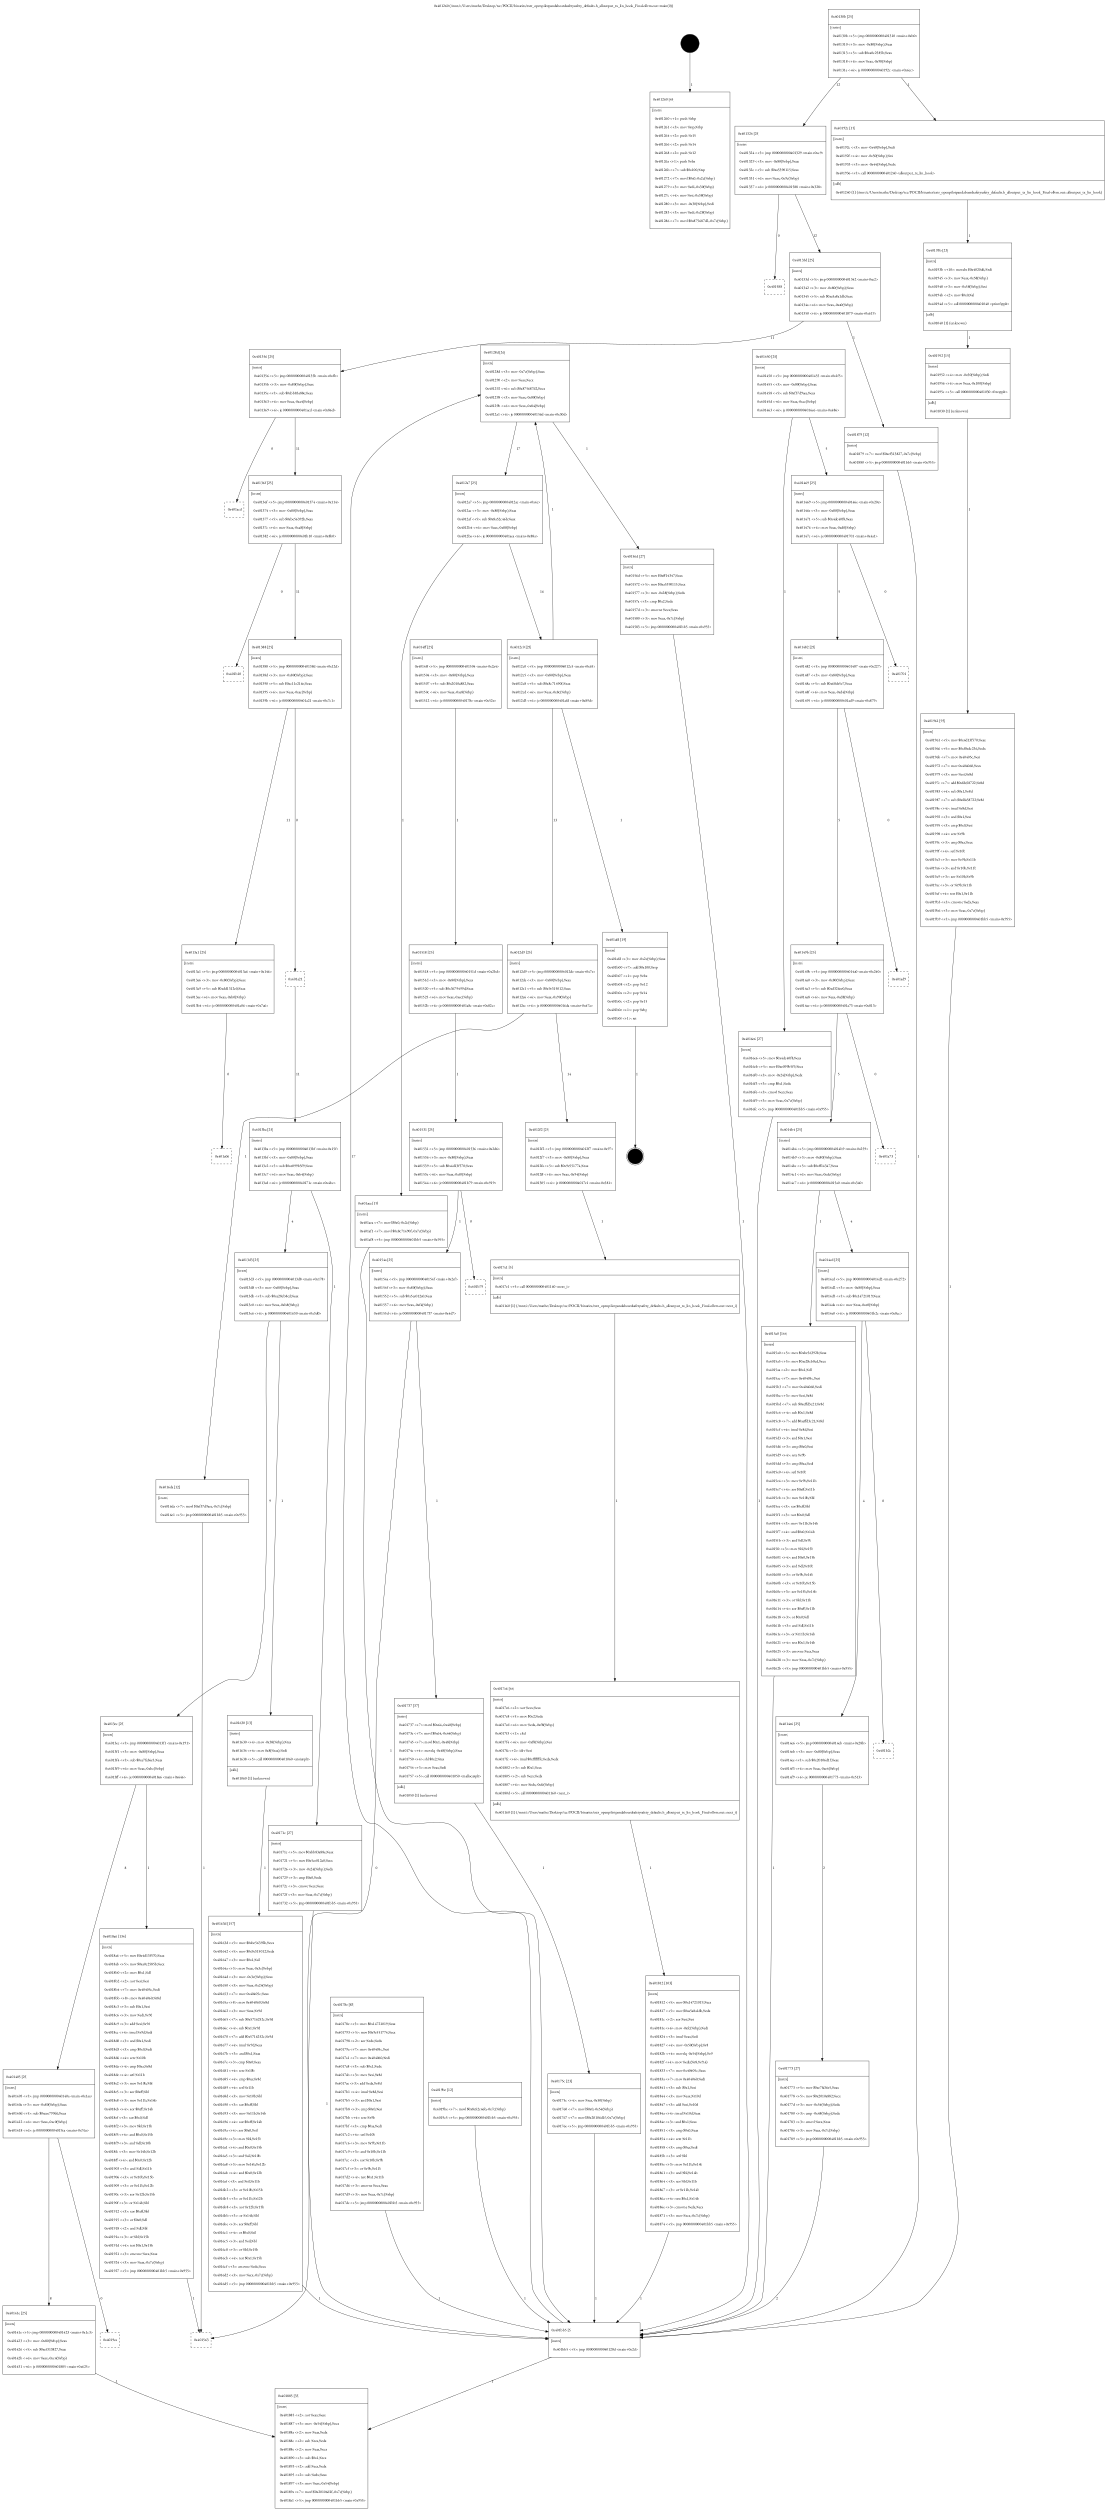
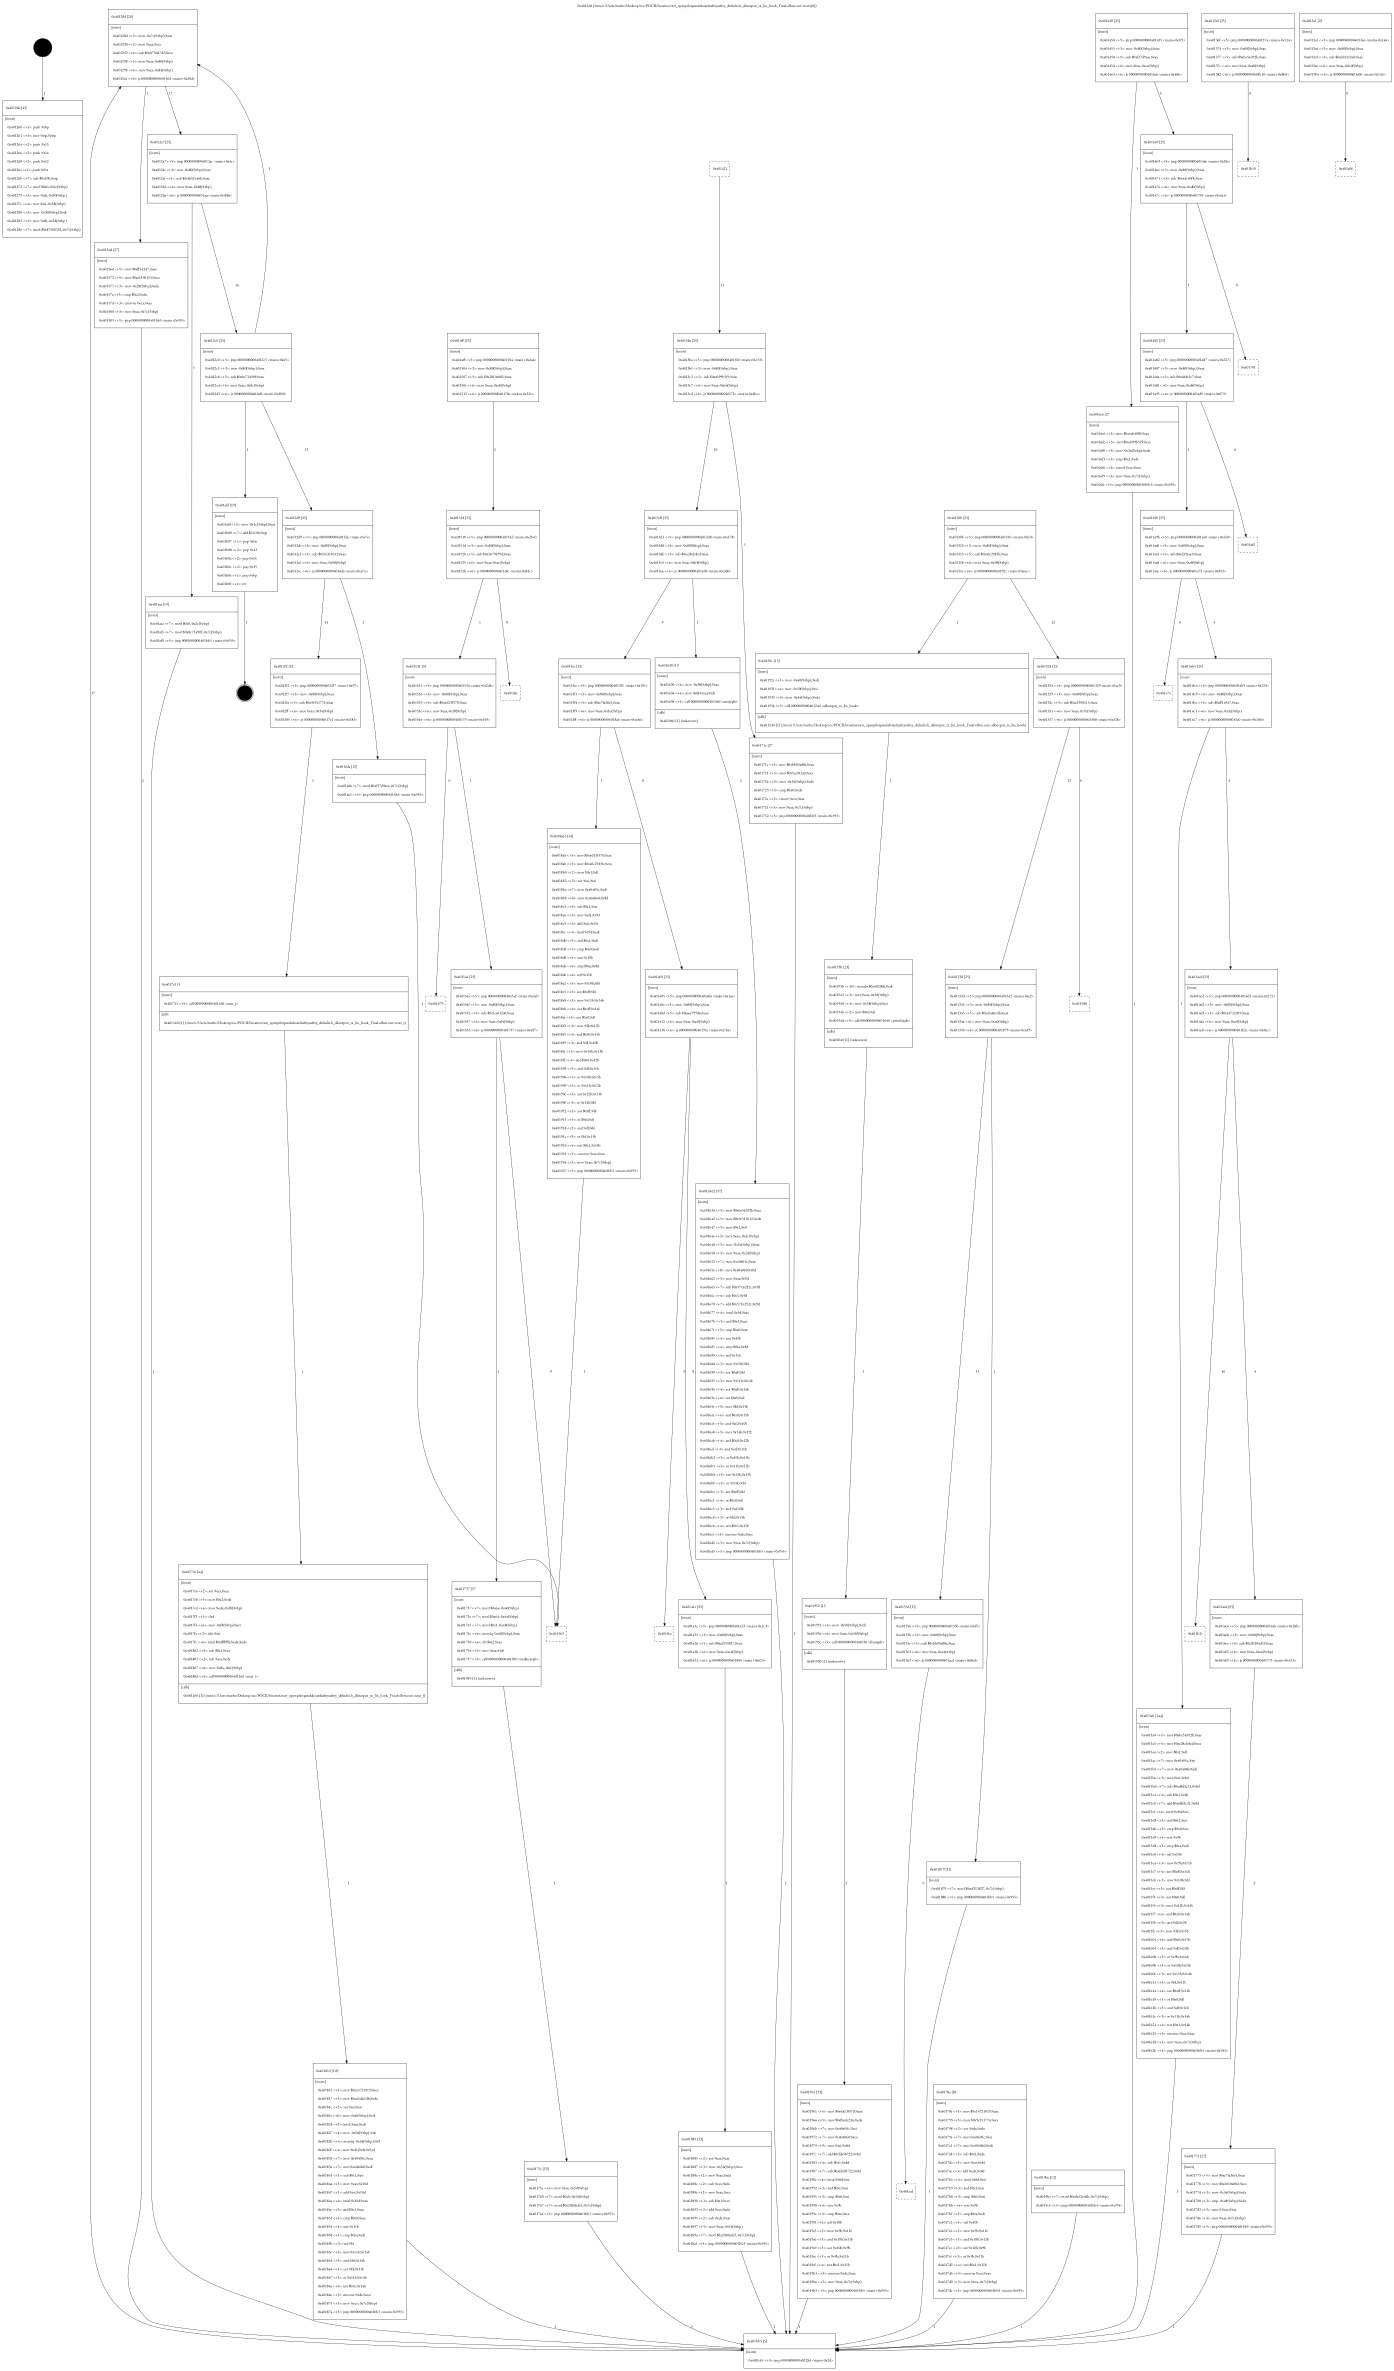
(295, 445) -> none
(295, 674) -> none
none -> (511, 693)
(292, 1222) -> (715, 450)
(883, 1501) -> (1223, 1371)
(461, 2393) -> (756, 2292)
